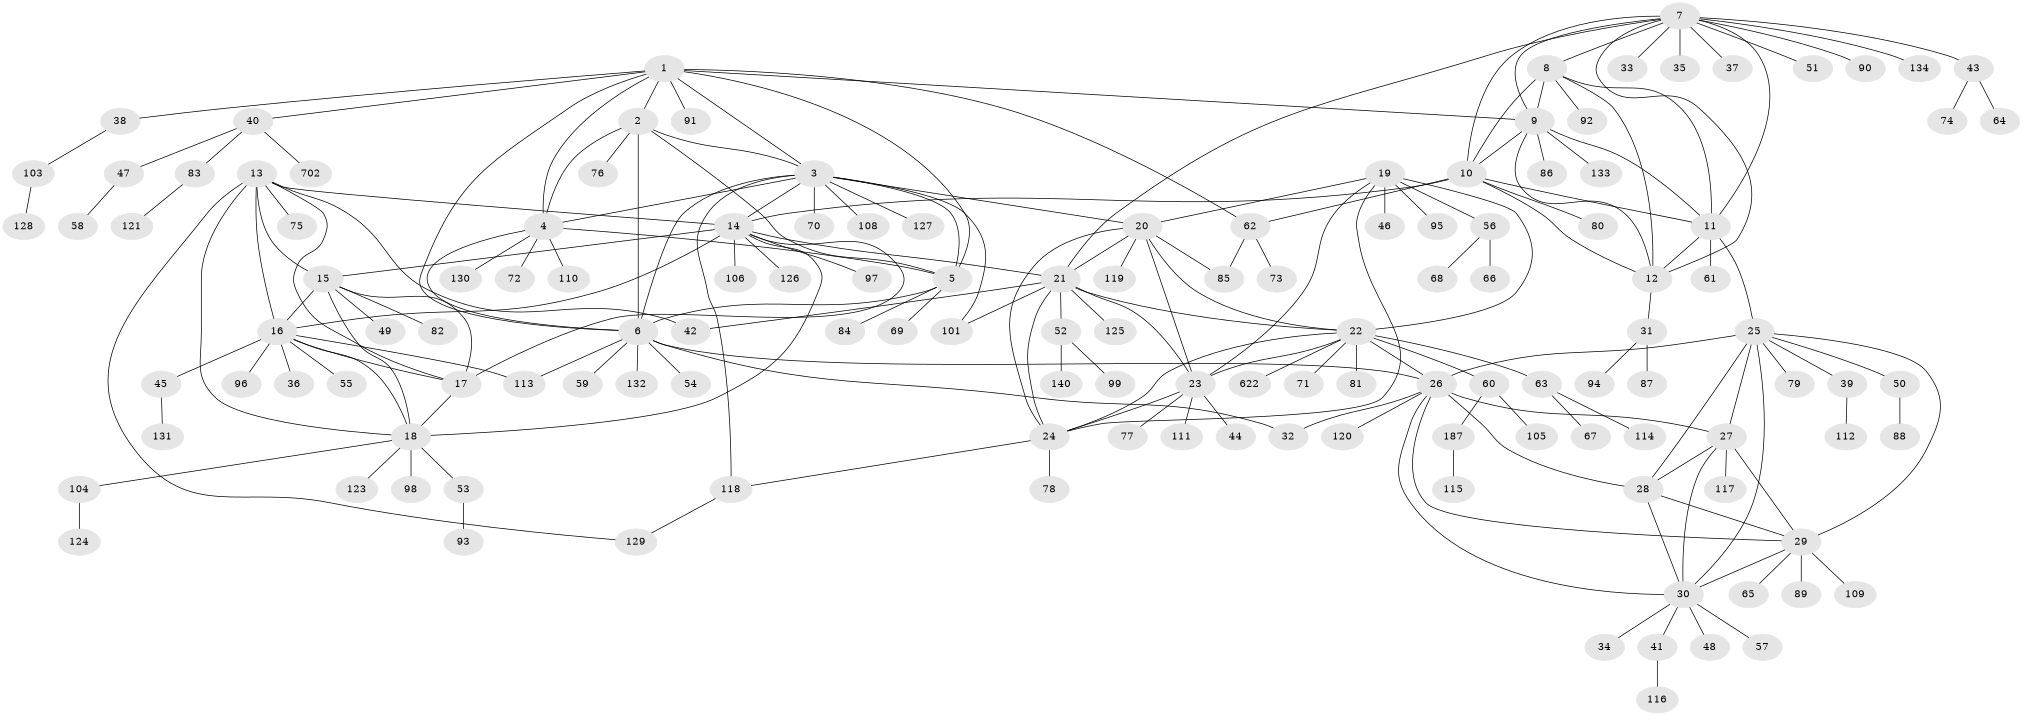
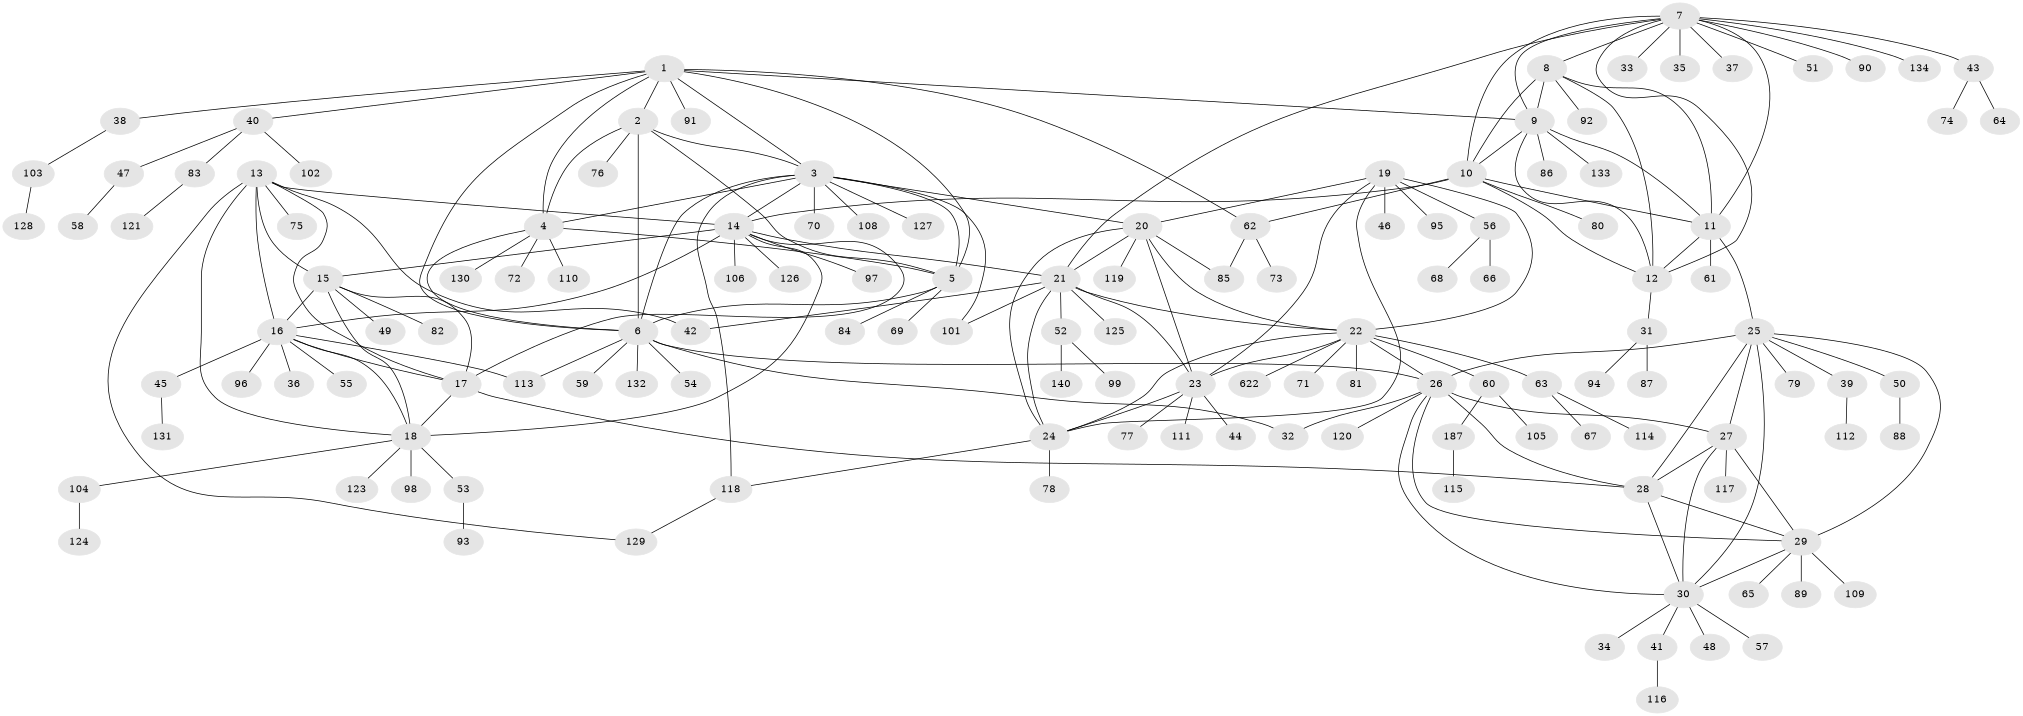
(311, 174) -> (311, 174)
none -> (1020, 462)
